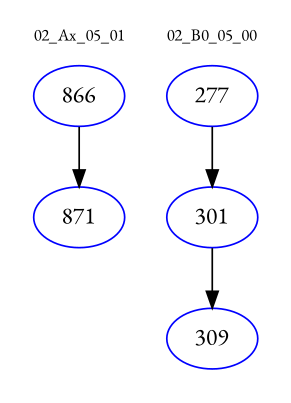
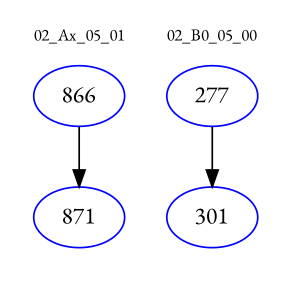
(212, 339) -> none
